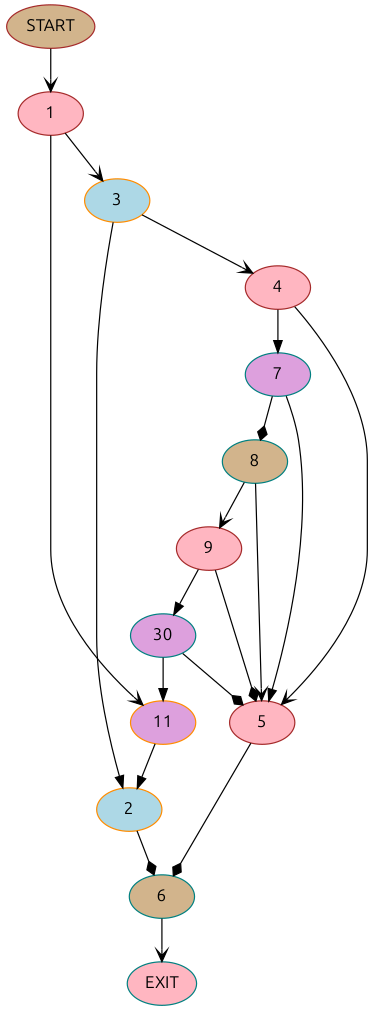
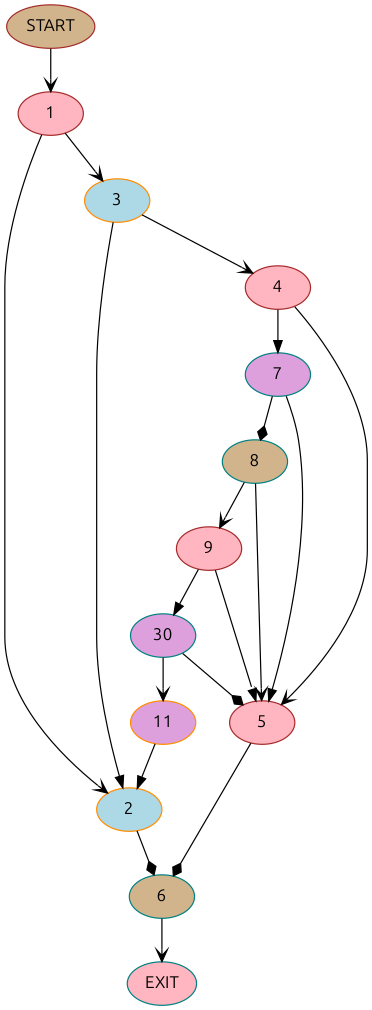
(51, 429) -> (5, 474)
(233, 628) -> (233, 628)
(163, 673) -> (163, 673)
